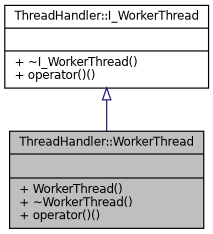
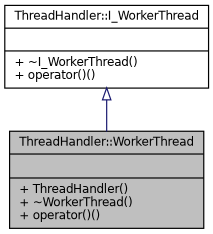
(71, 189) -> (74, 189)
